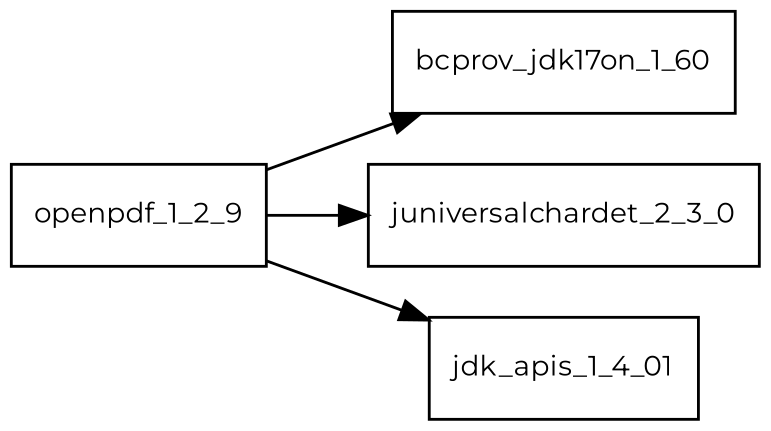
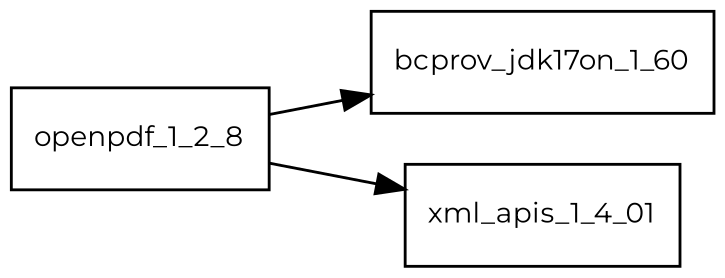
(139, 215) -> (140, 139)
(564, 215) -> none
(564, 368) -> (543, 215)
